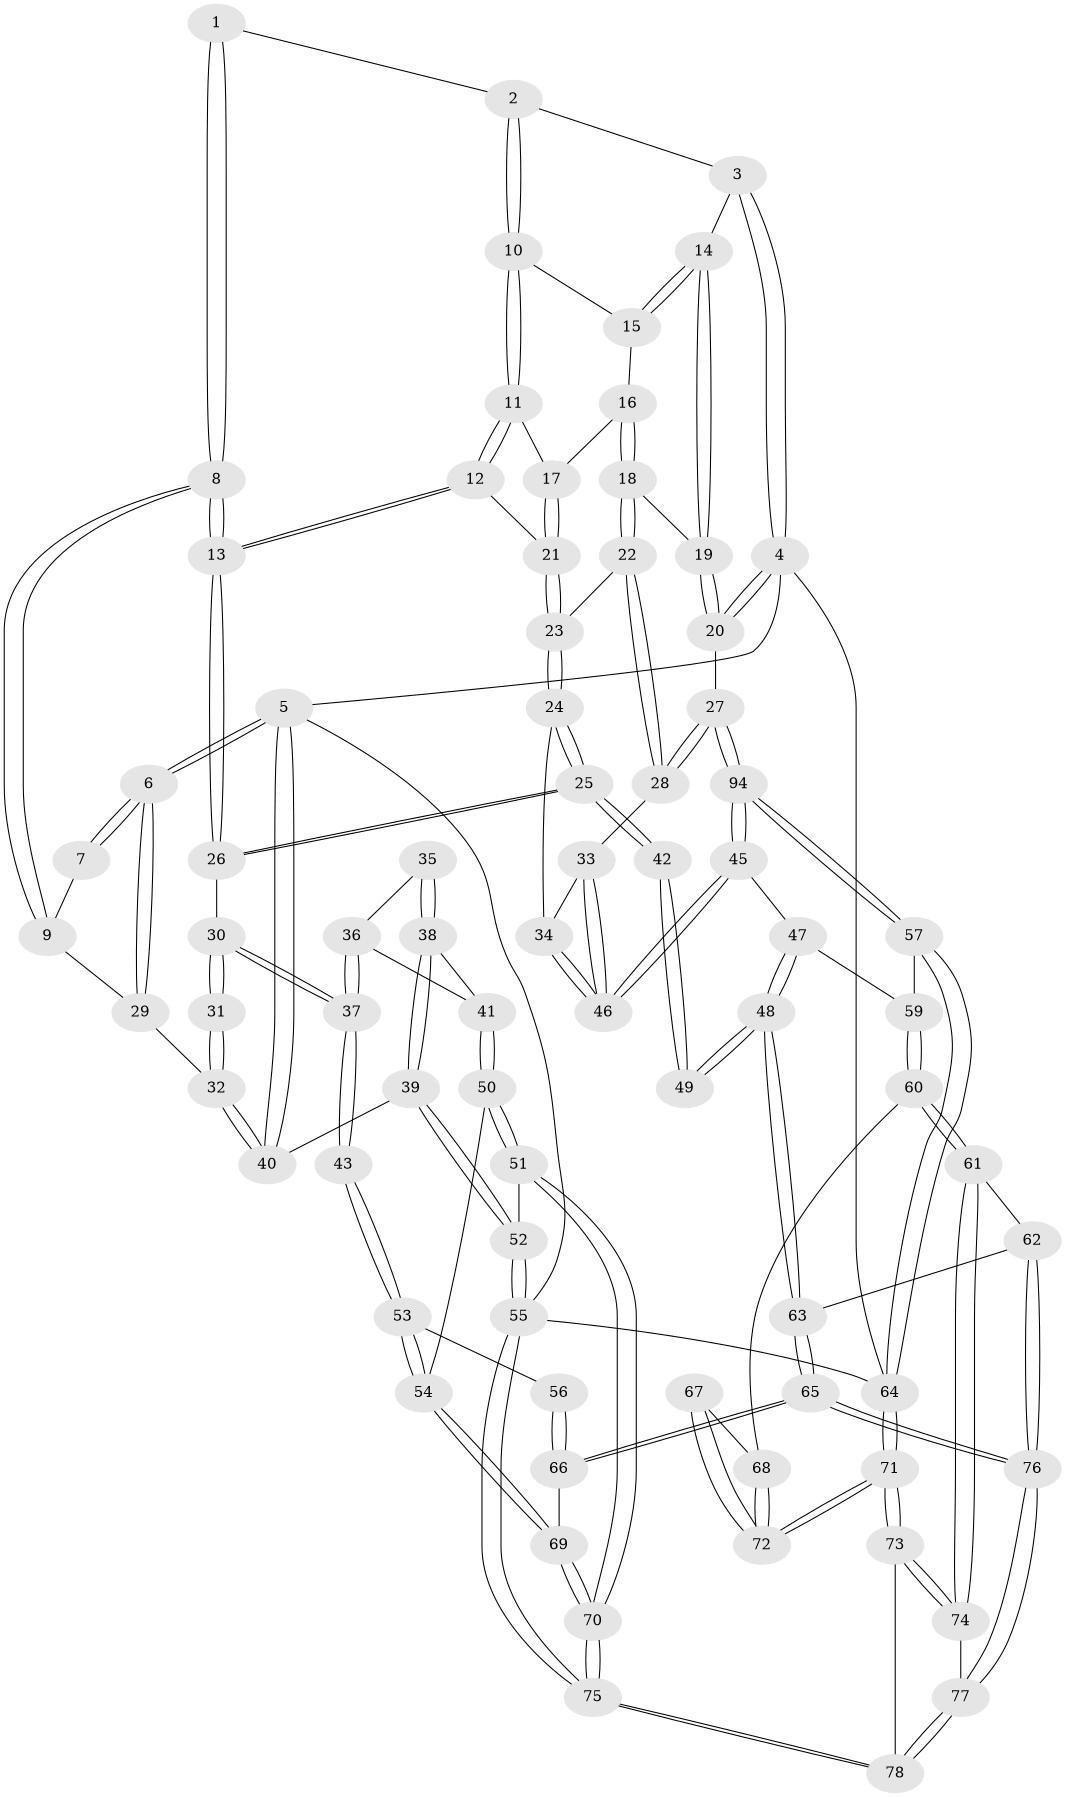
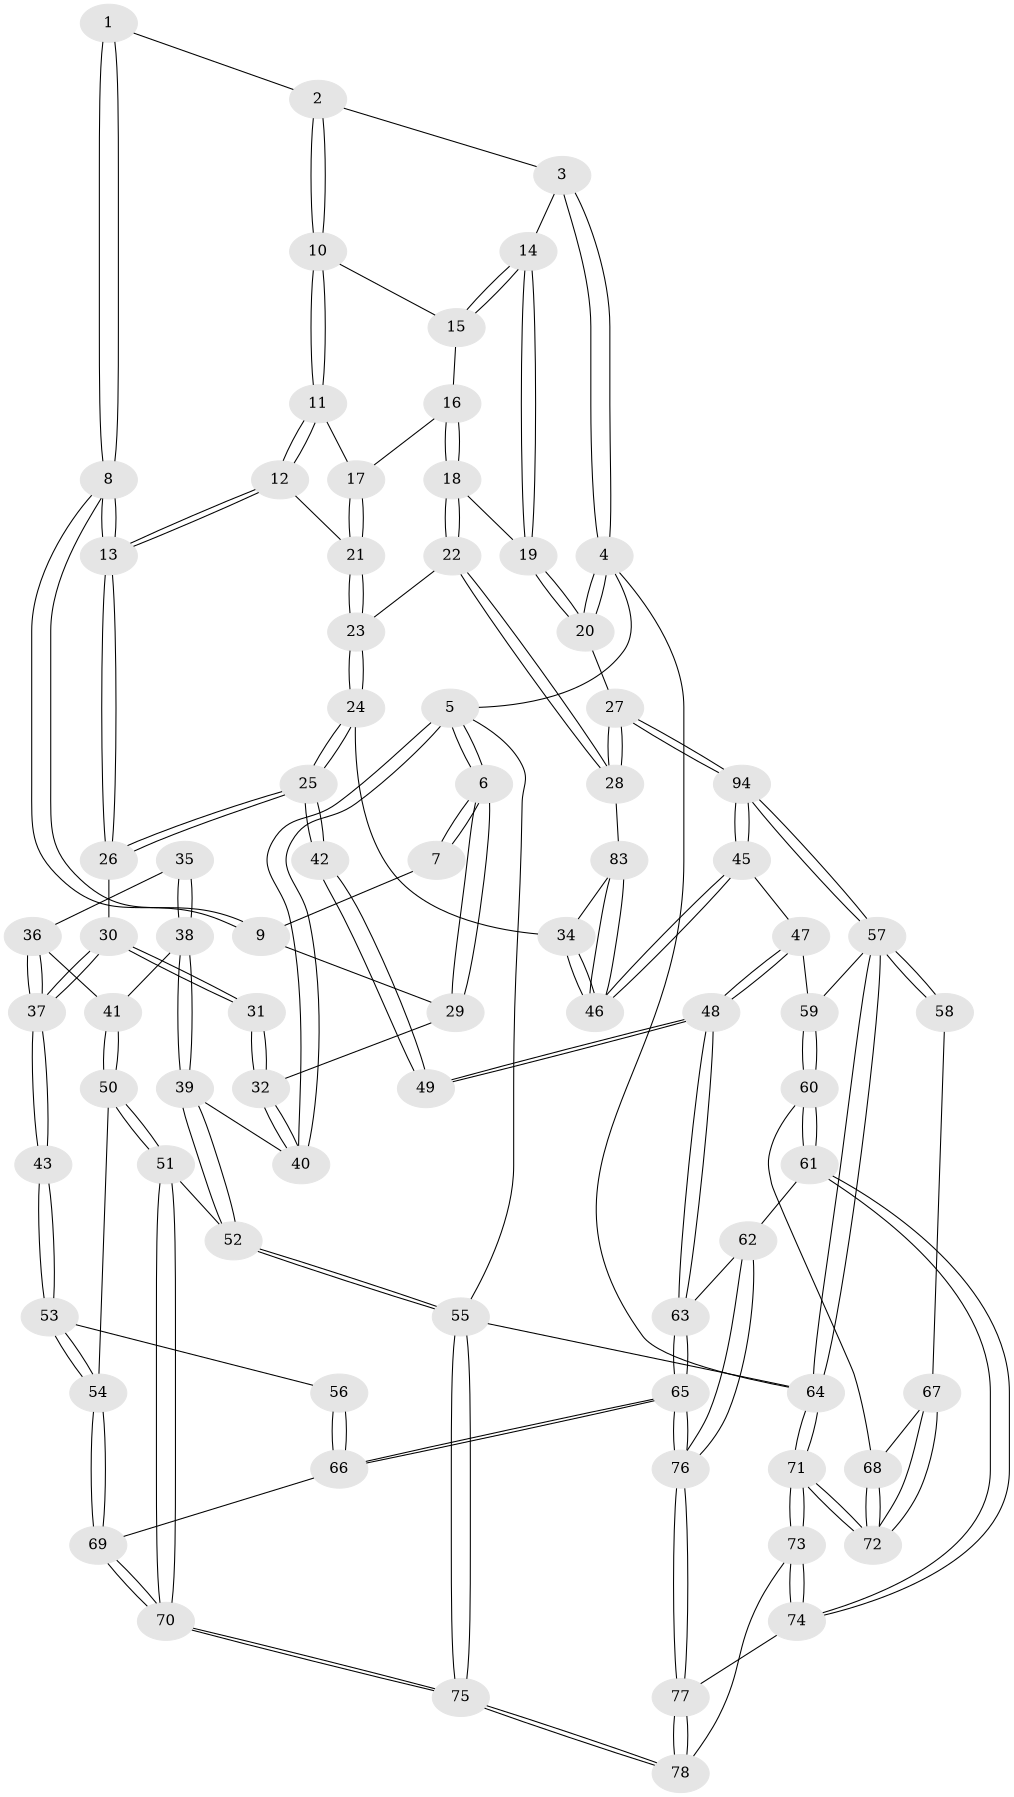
(587, 860) -> (619, 860)
none -> (945, 1013)
